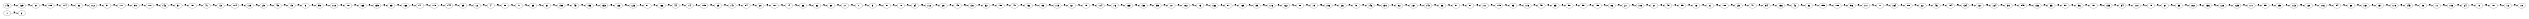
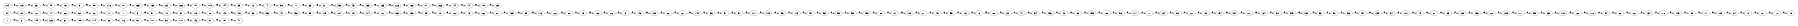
(221, 6) -> none
(732, 6) -> none
none -> (28, 21)
